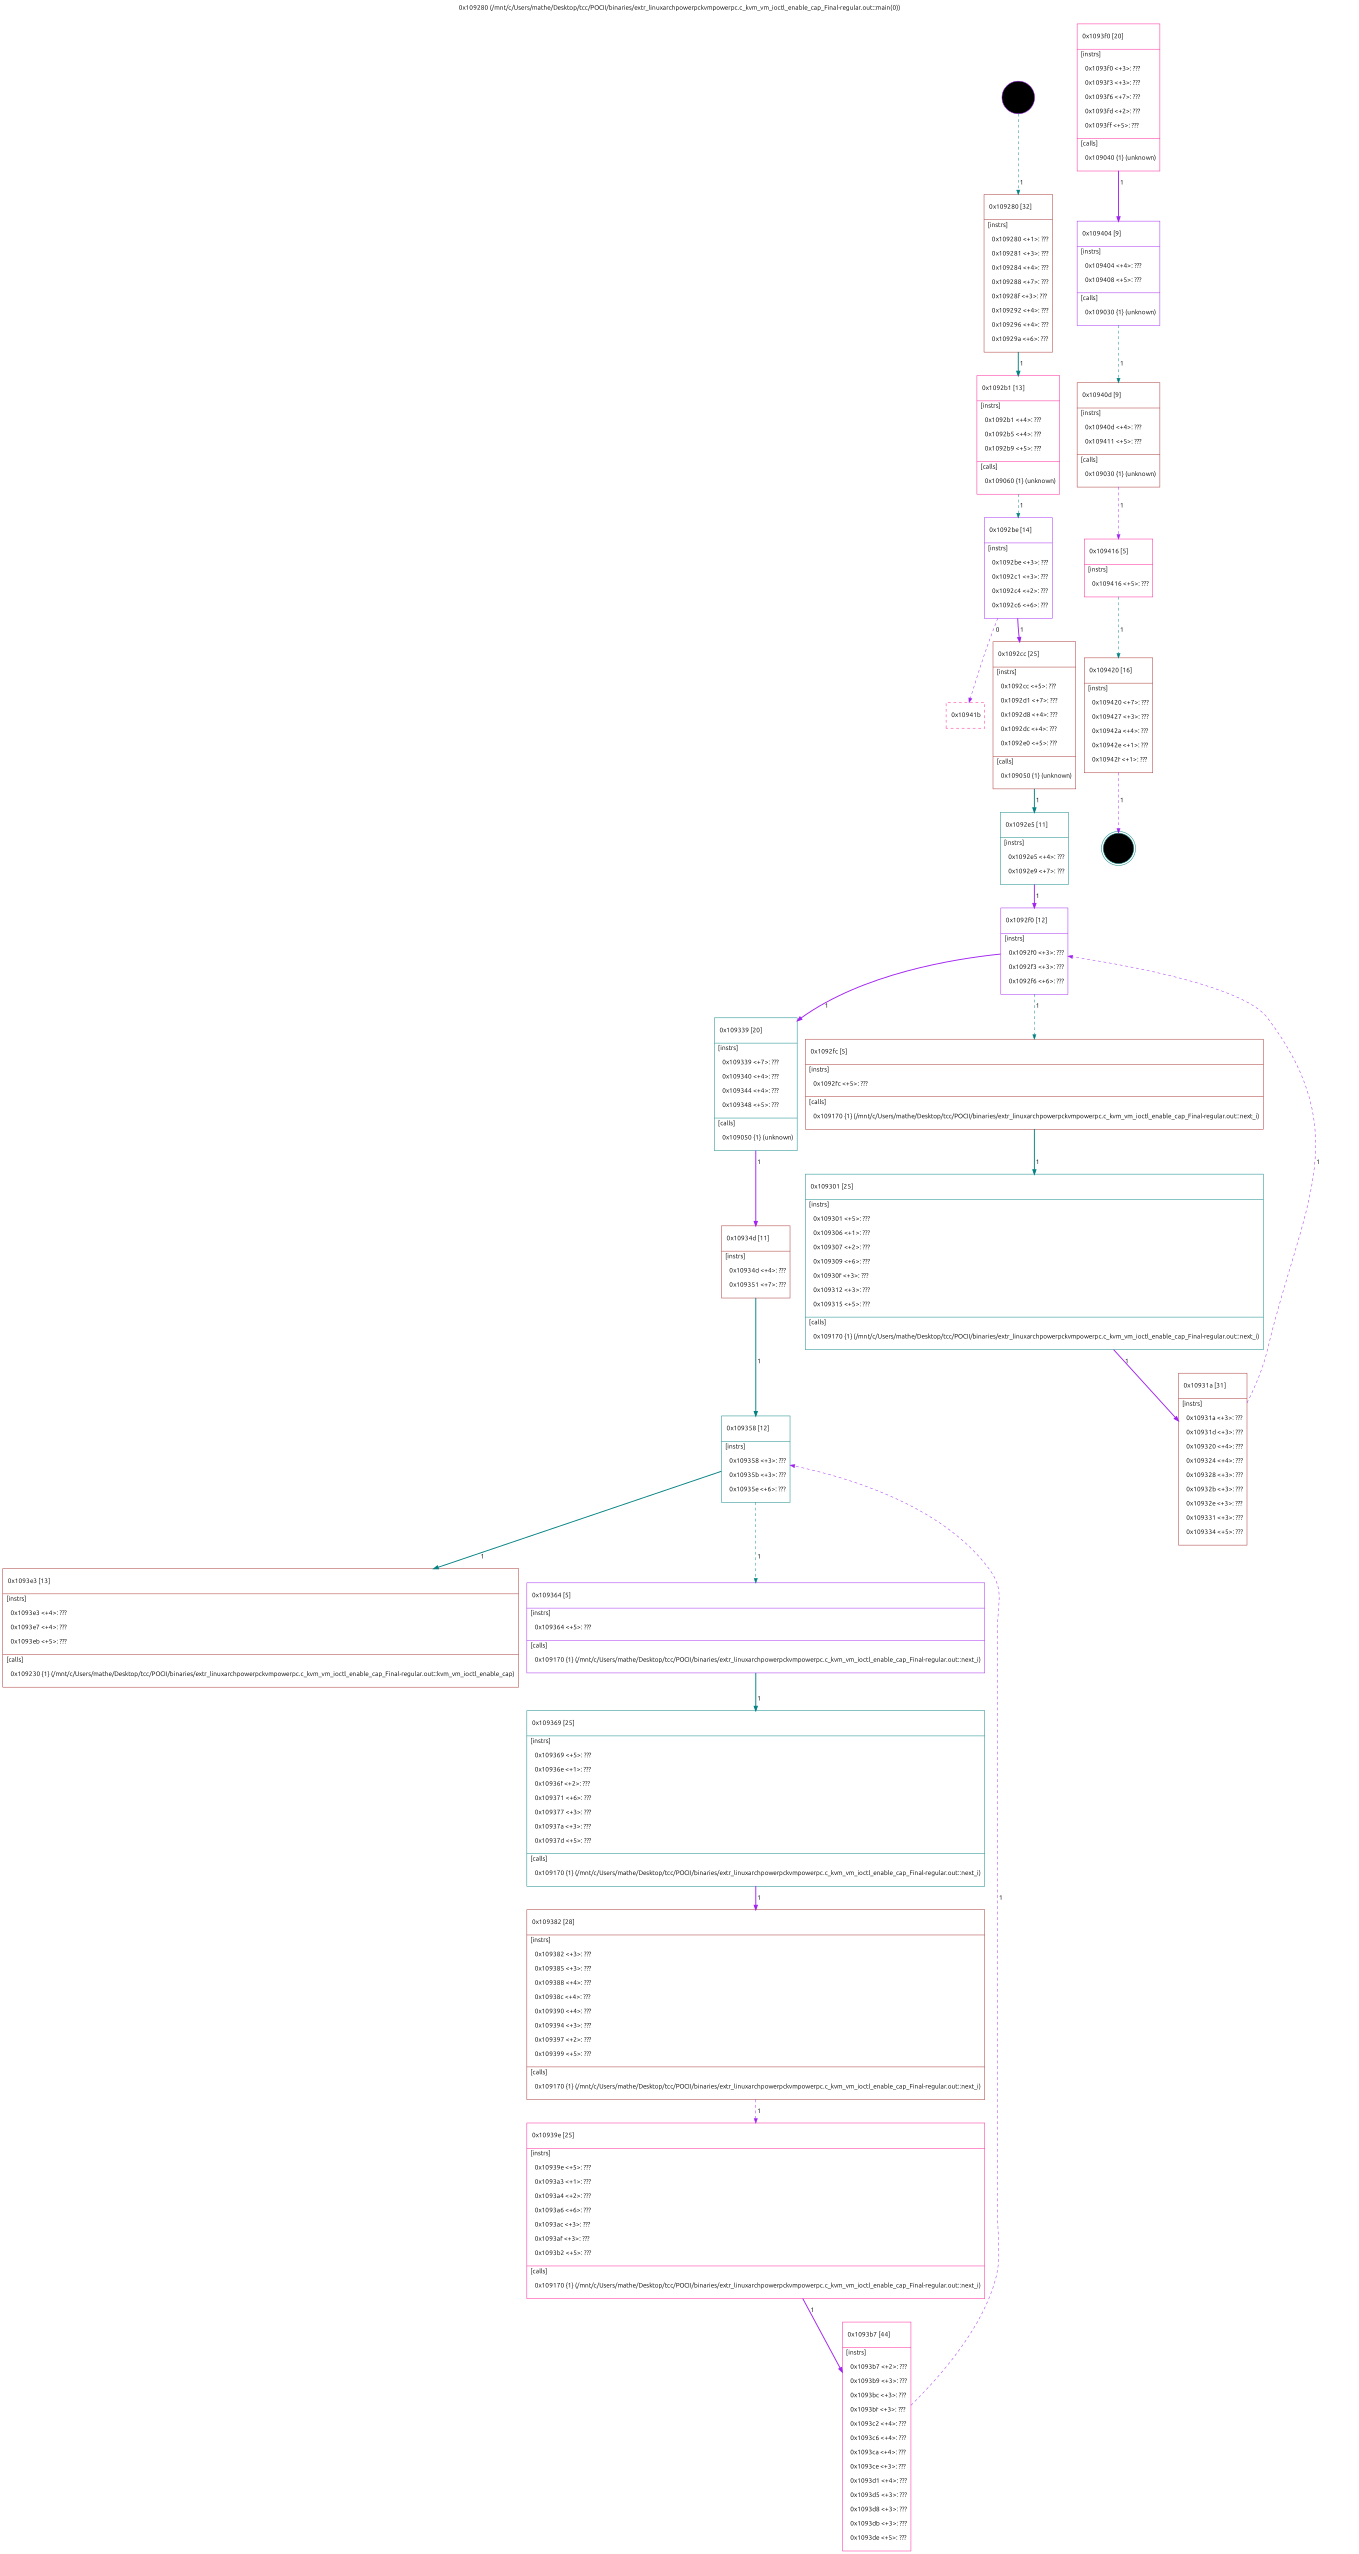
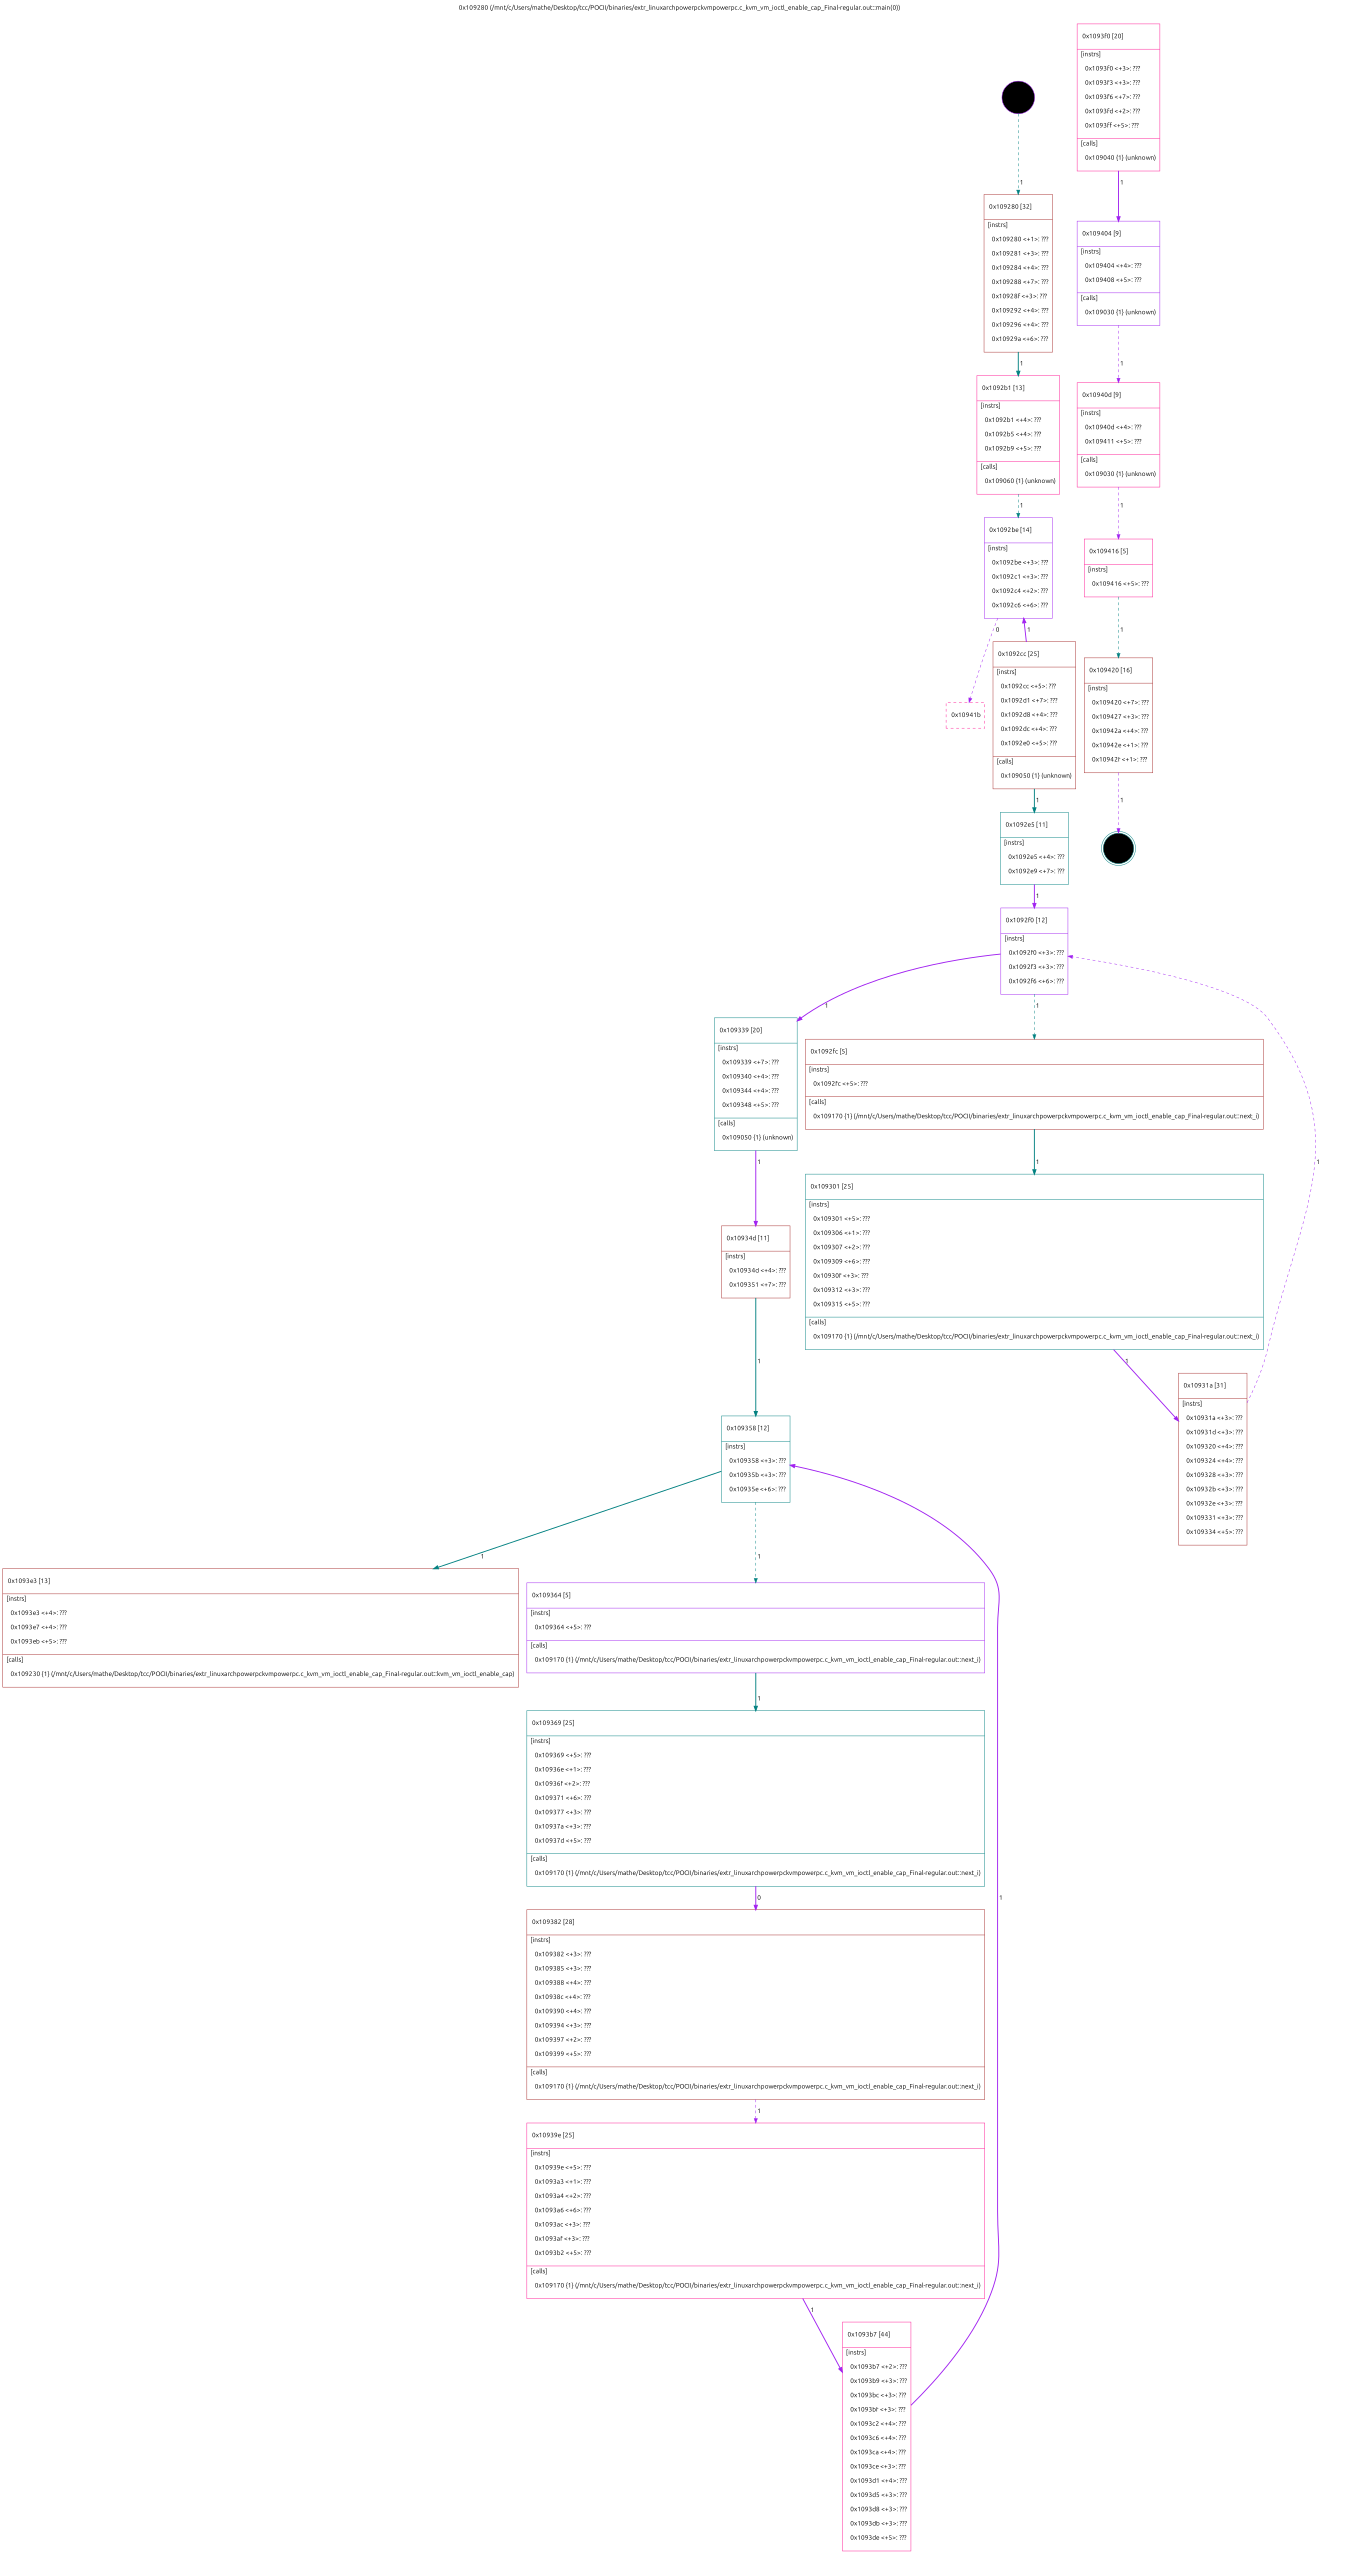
(1119, 352) -> (1119, 352)
(1119, 435) -> (1119, 435)
(1018, 628) -> (1025, 632)
(998, 1888) -> (998, 1888)
(759, 1898) -> (759, 1898)
